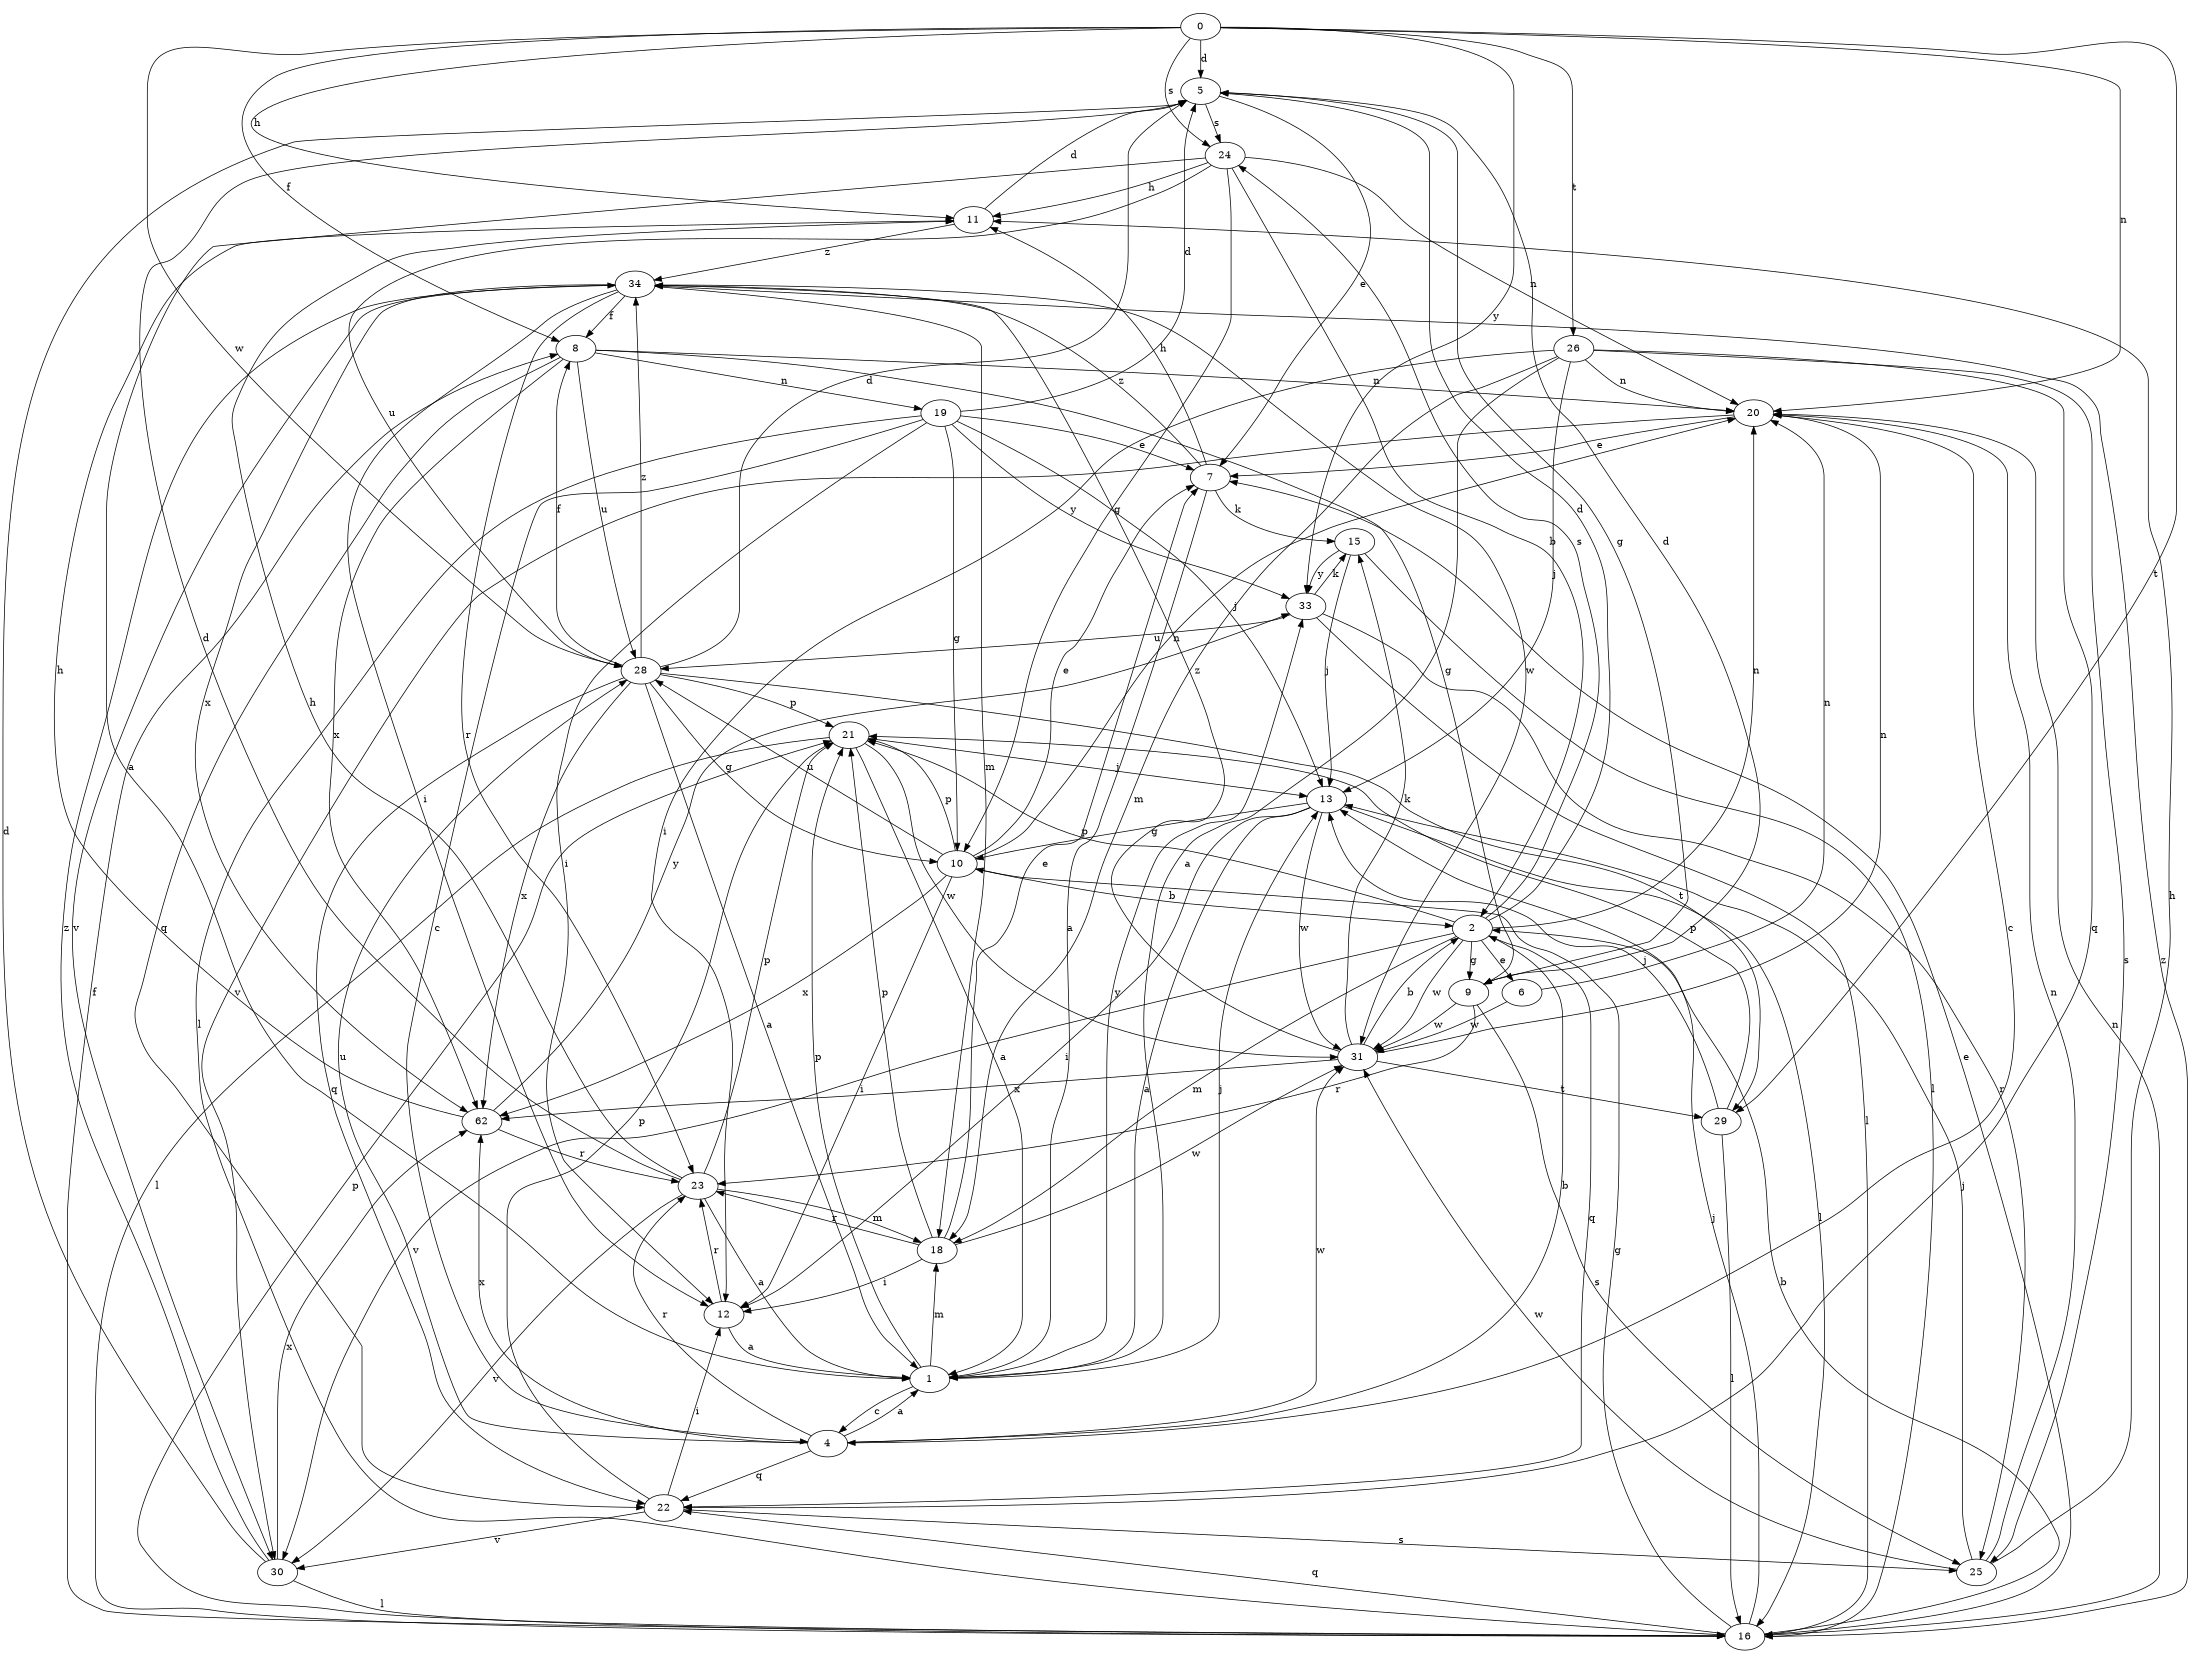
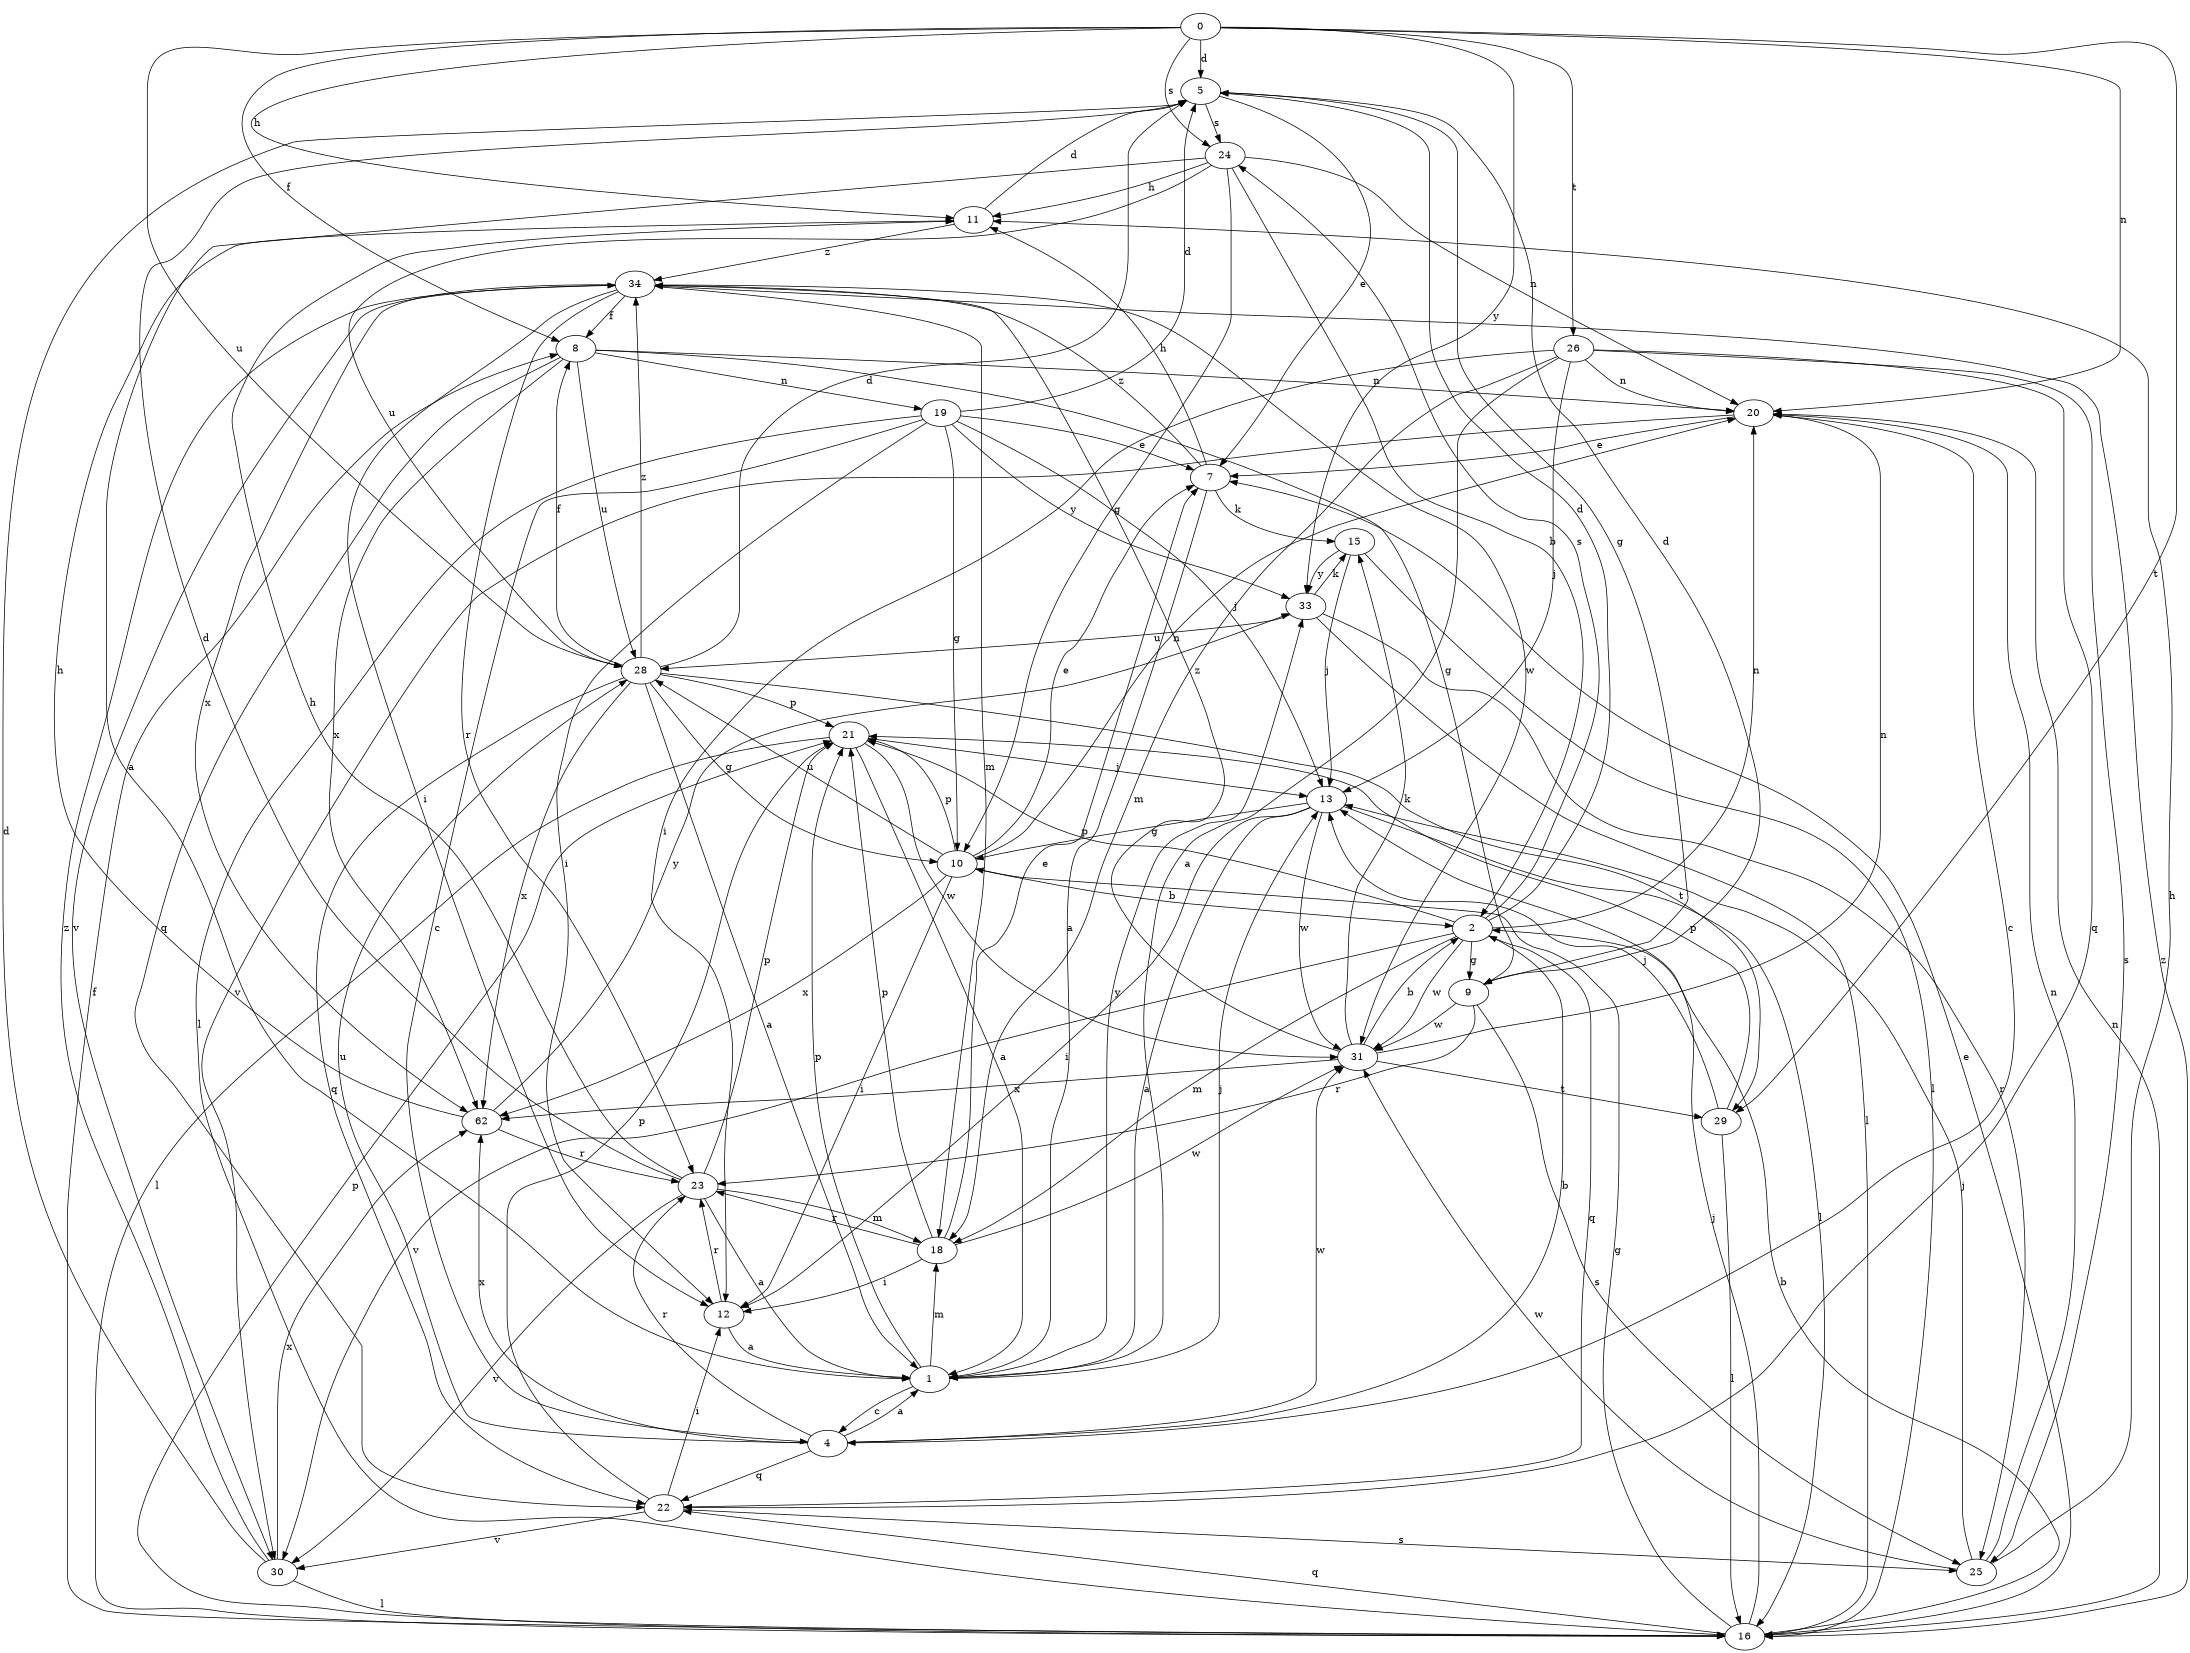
(240, 349) -> (240, 349)
(1522, 993) -> none
